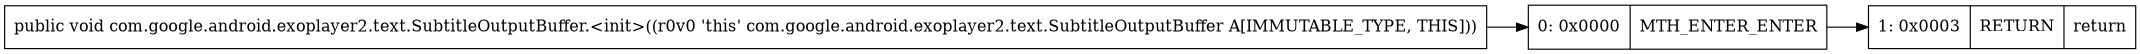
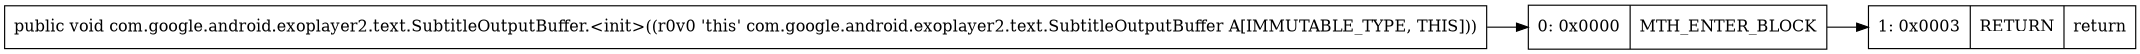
(1728, 27) -> (1728, 27)
